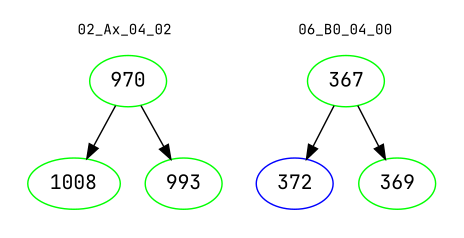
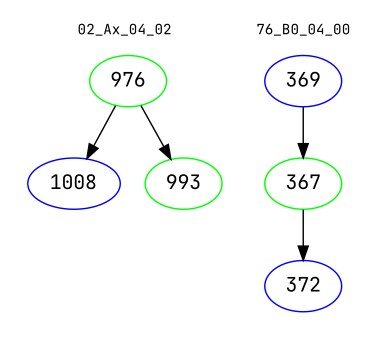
(346, 31) -> (304, 31)
(128, 81) -> (128, 81)
(368, 126) -> (303, 125)
(74, 184) -> (74, 184)
(397, 184) -> (303, 81)
